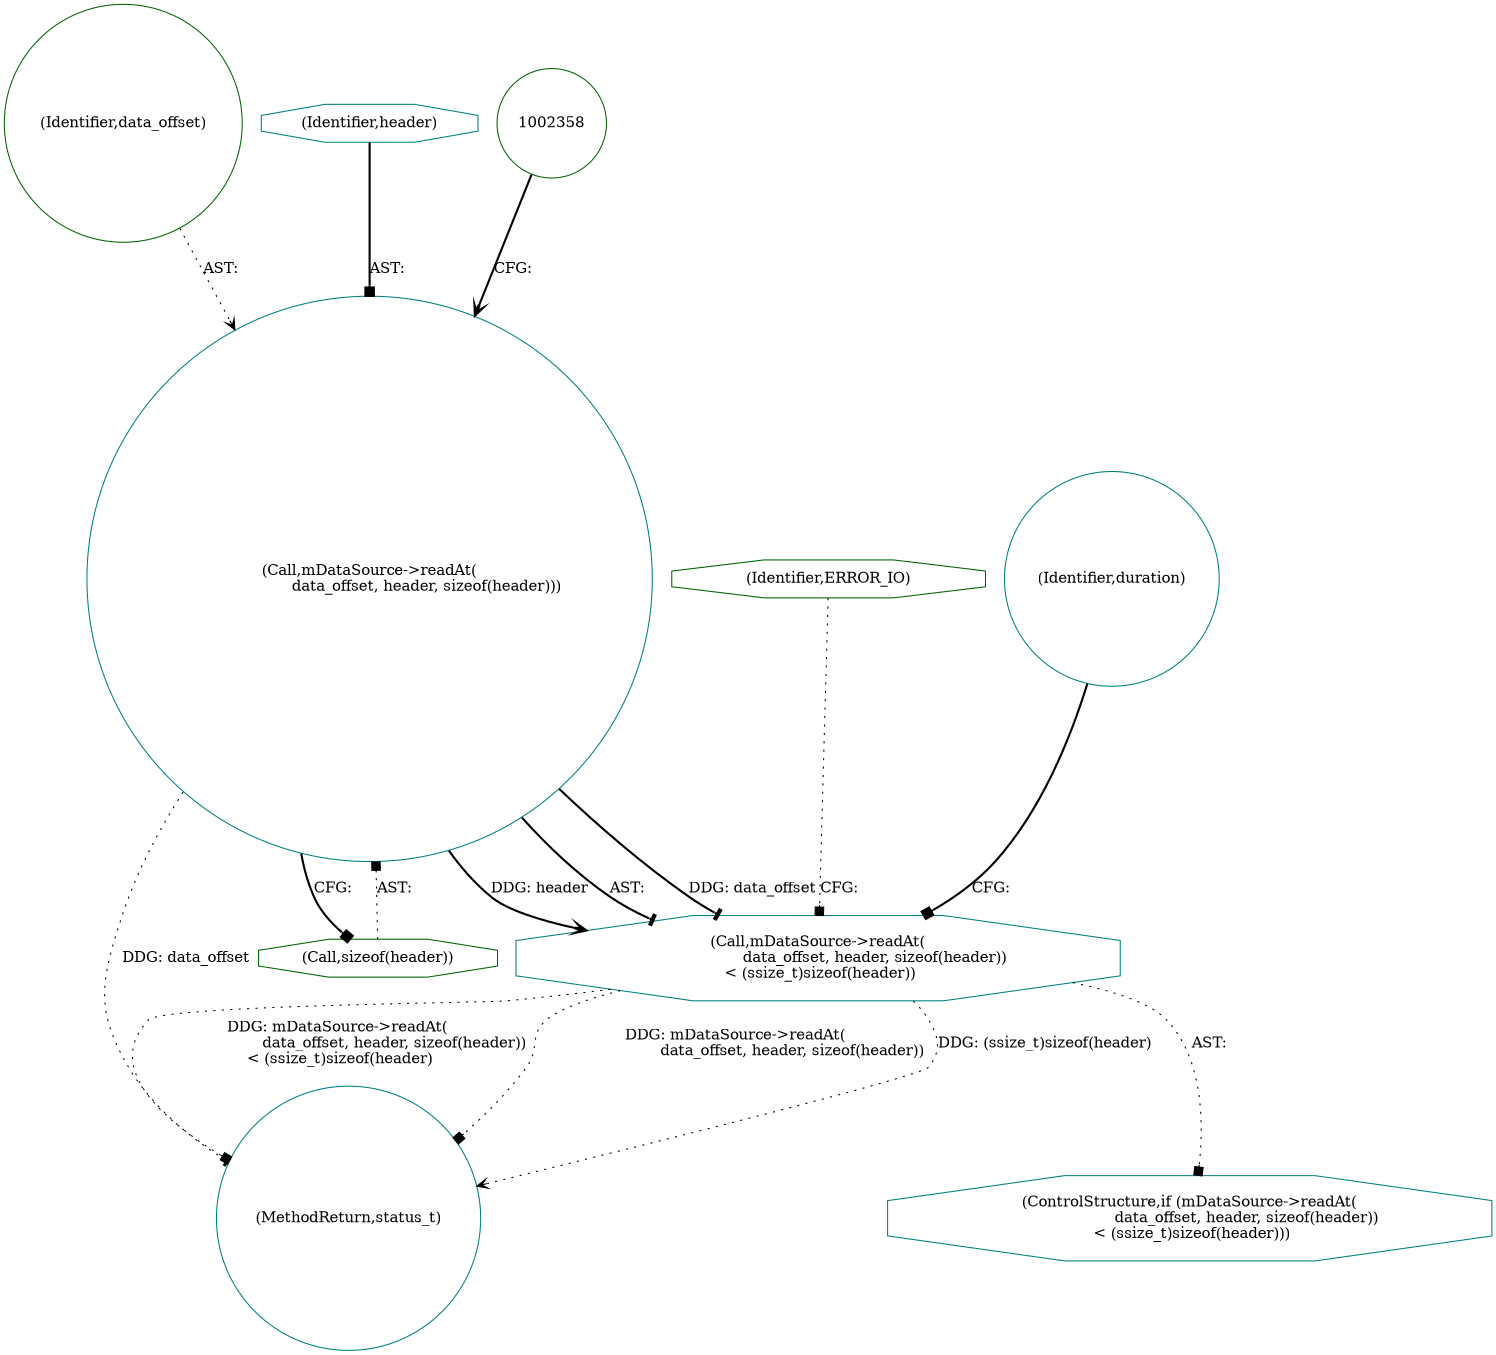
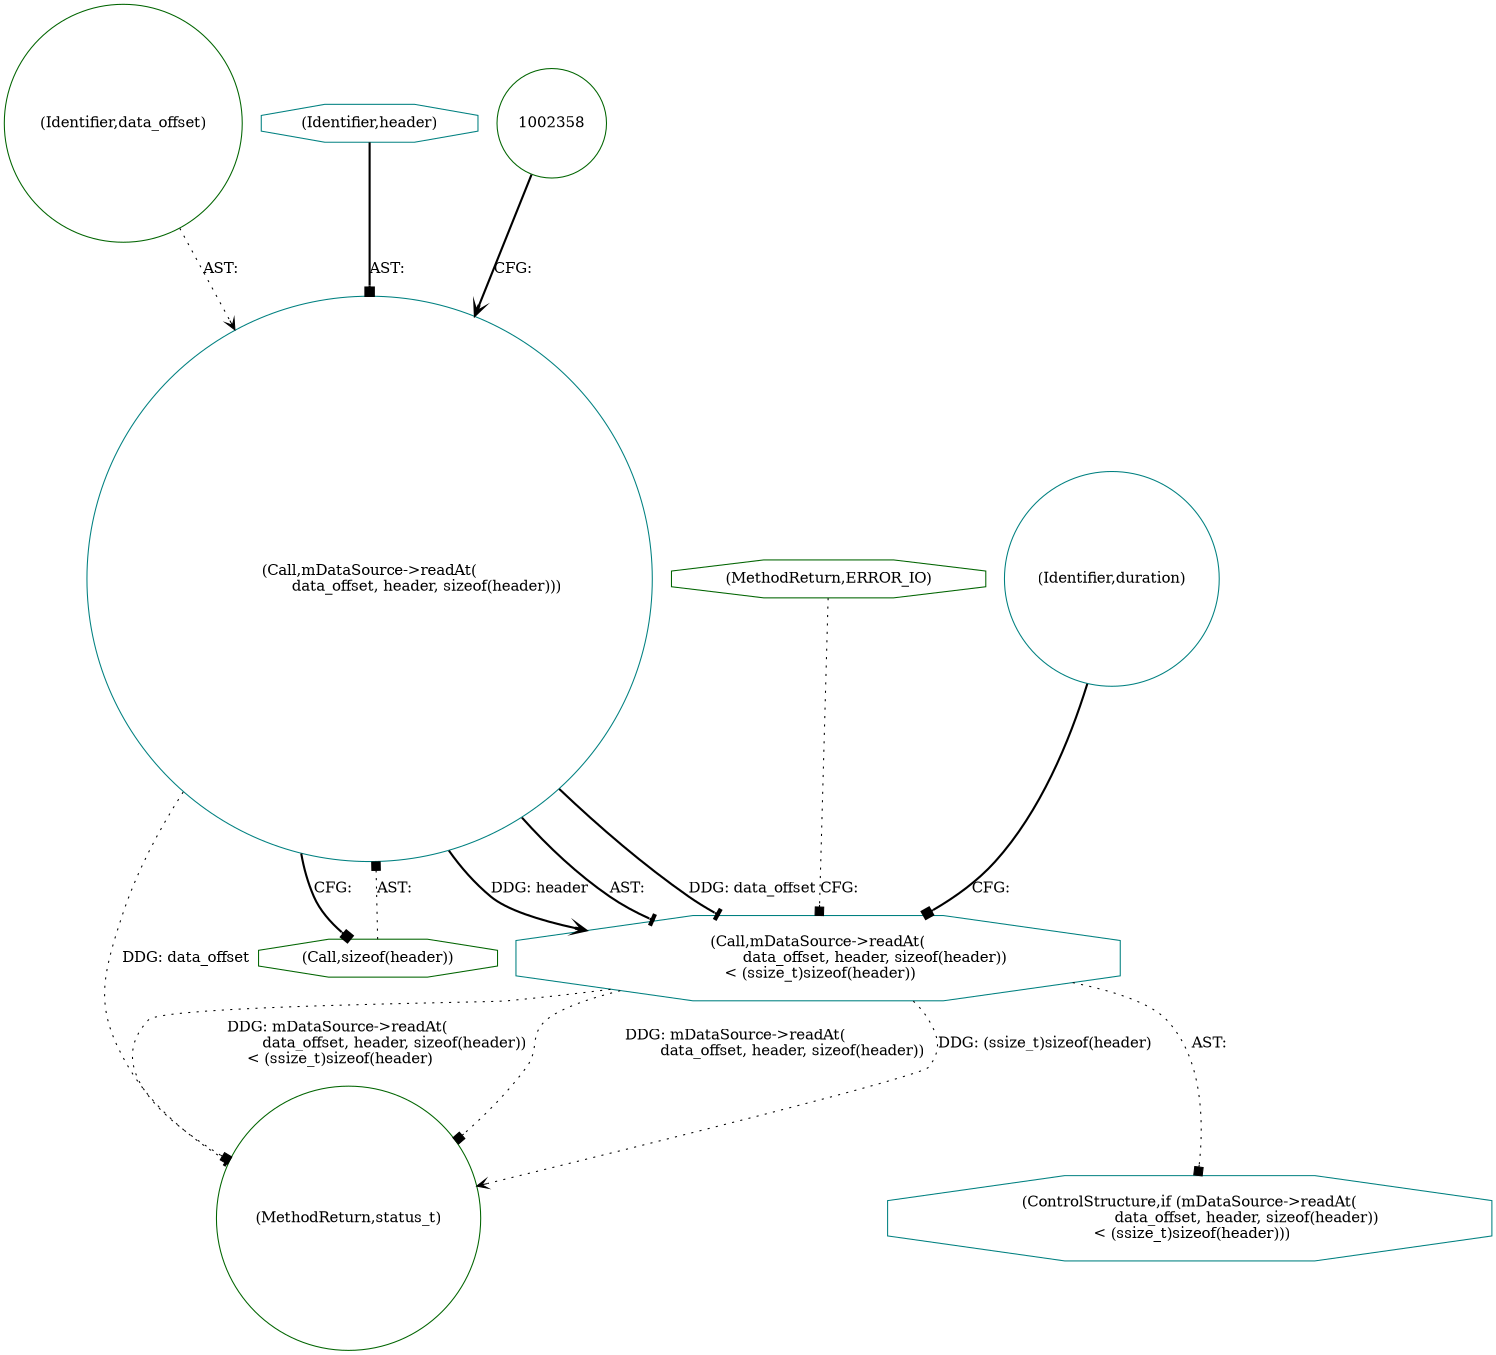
(829, 579) -> (829, 579)
(349, 1218) -> (349, 1218)
